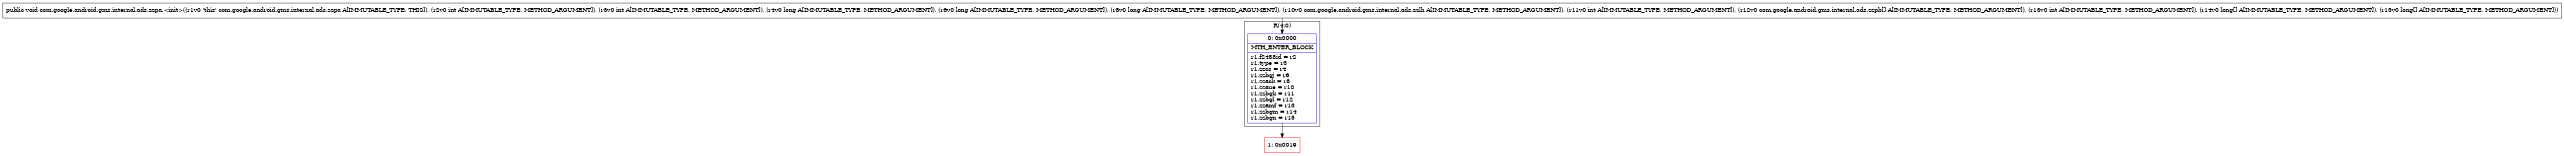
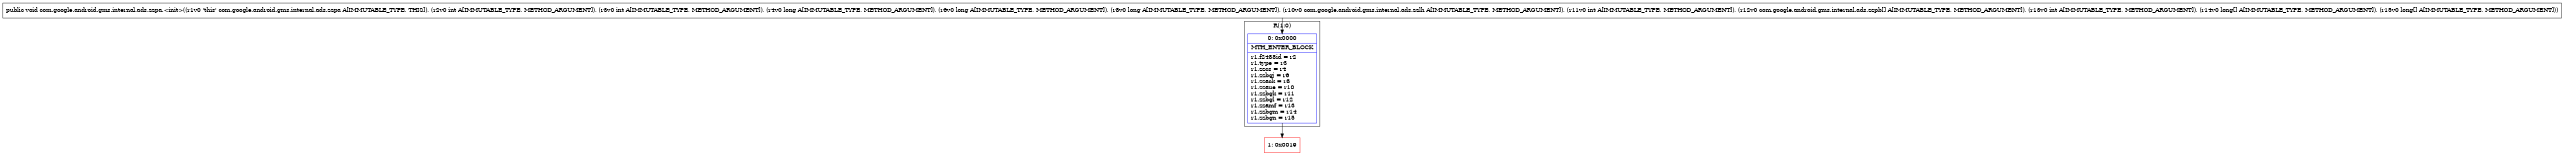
(1282, 26) -> (1282, 26)
